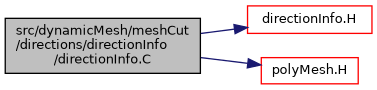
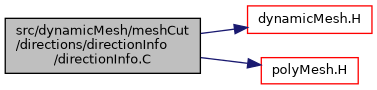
(310, 20) -> (310, 20)
